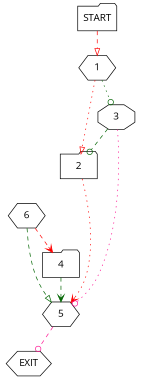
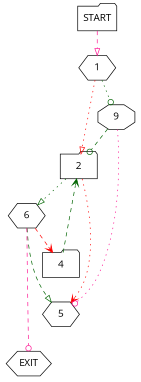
(97, 40) -> (97, 40)
(116, 117) -> (116, 117)
none -> (54, 190)
(61, 286) -> (69, 219)
(46, 337) -> (28, 287)
